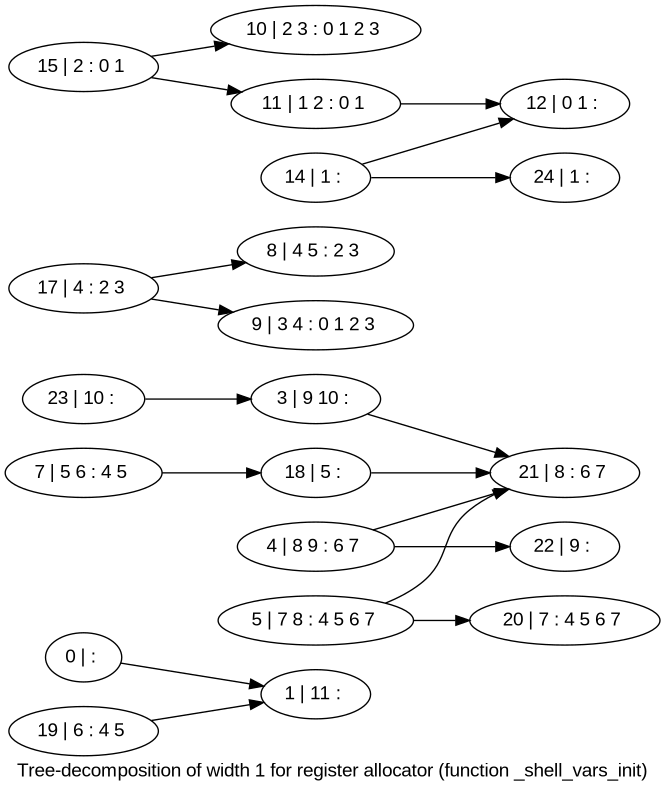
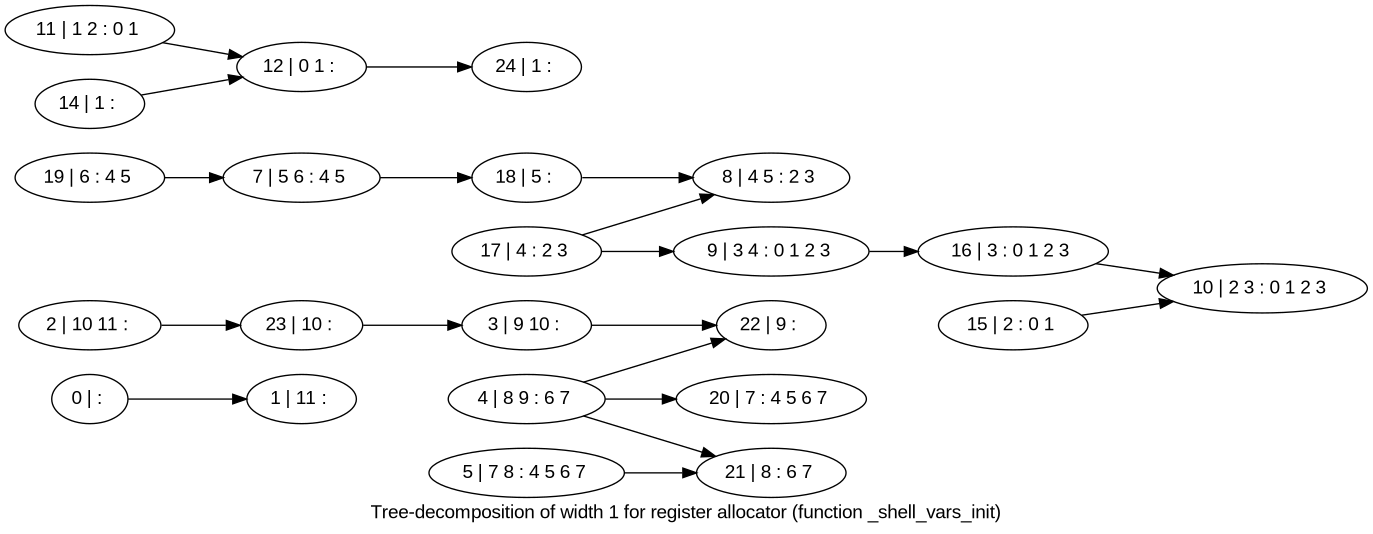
(189, 84) -> none
(433, 178) -> (412, 67)
none -> (1013, 251)
none -> (90, 325)
(432, 433) -> (647, 325)
(424, 473) -> (631, 178)
(435, 620) -> (634, 399)
(201, 713) -> (187, 178)
